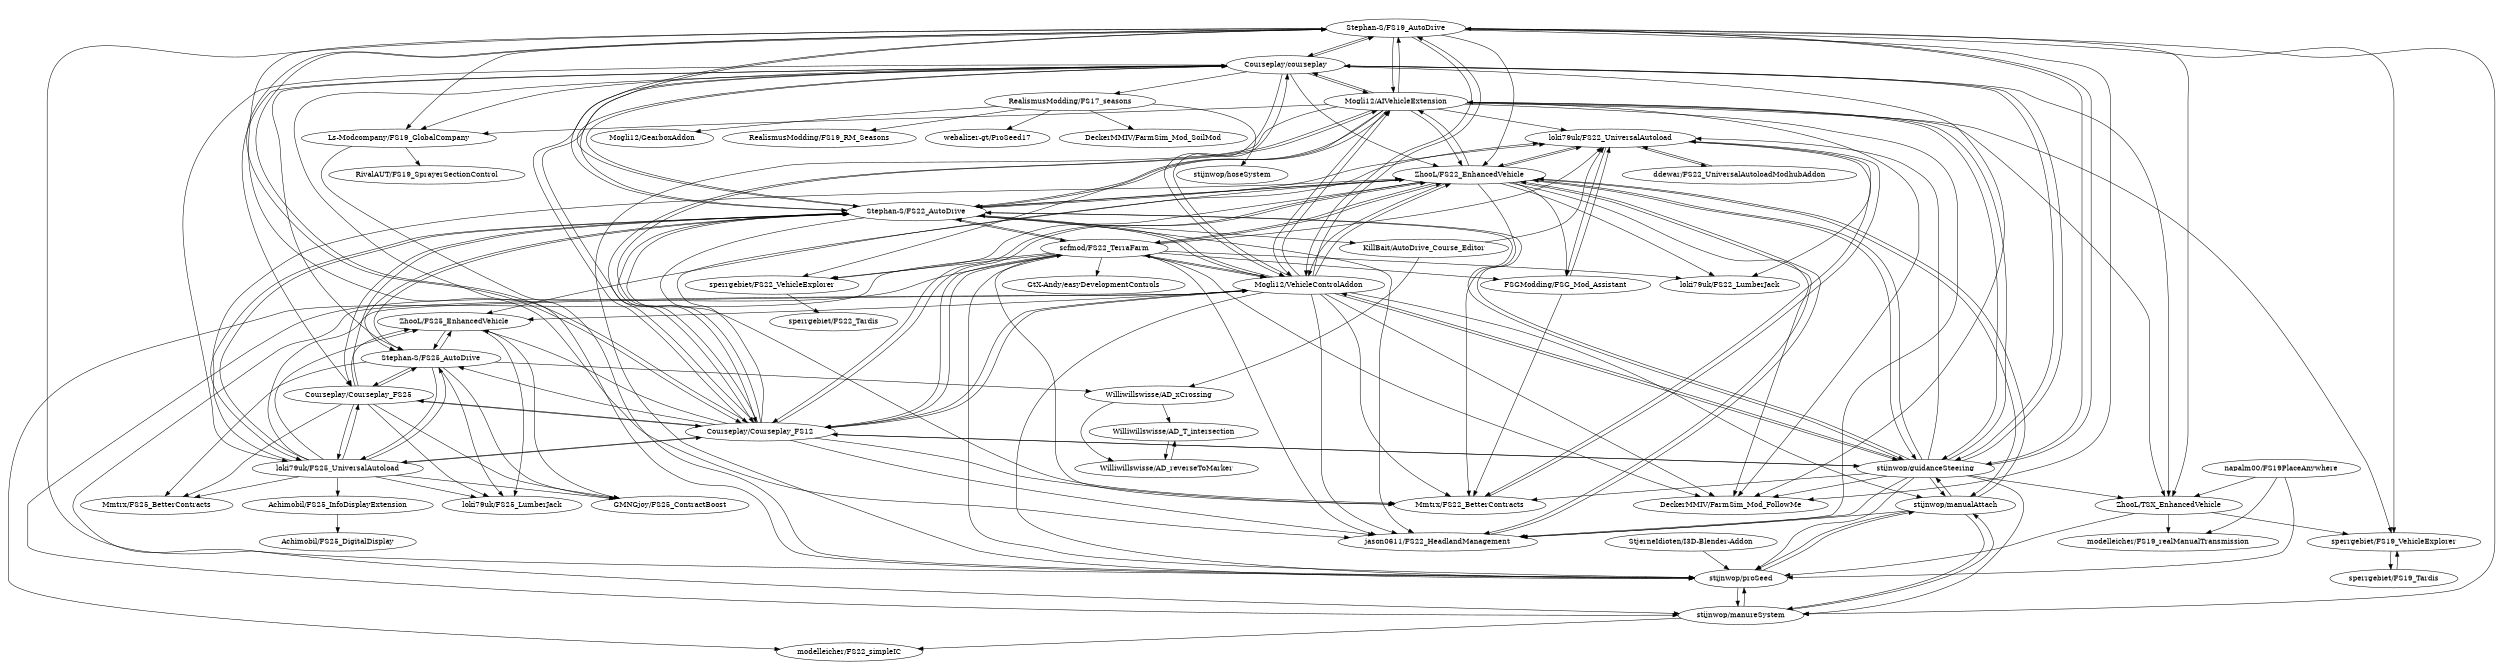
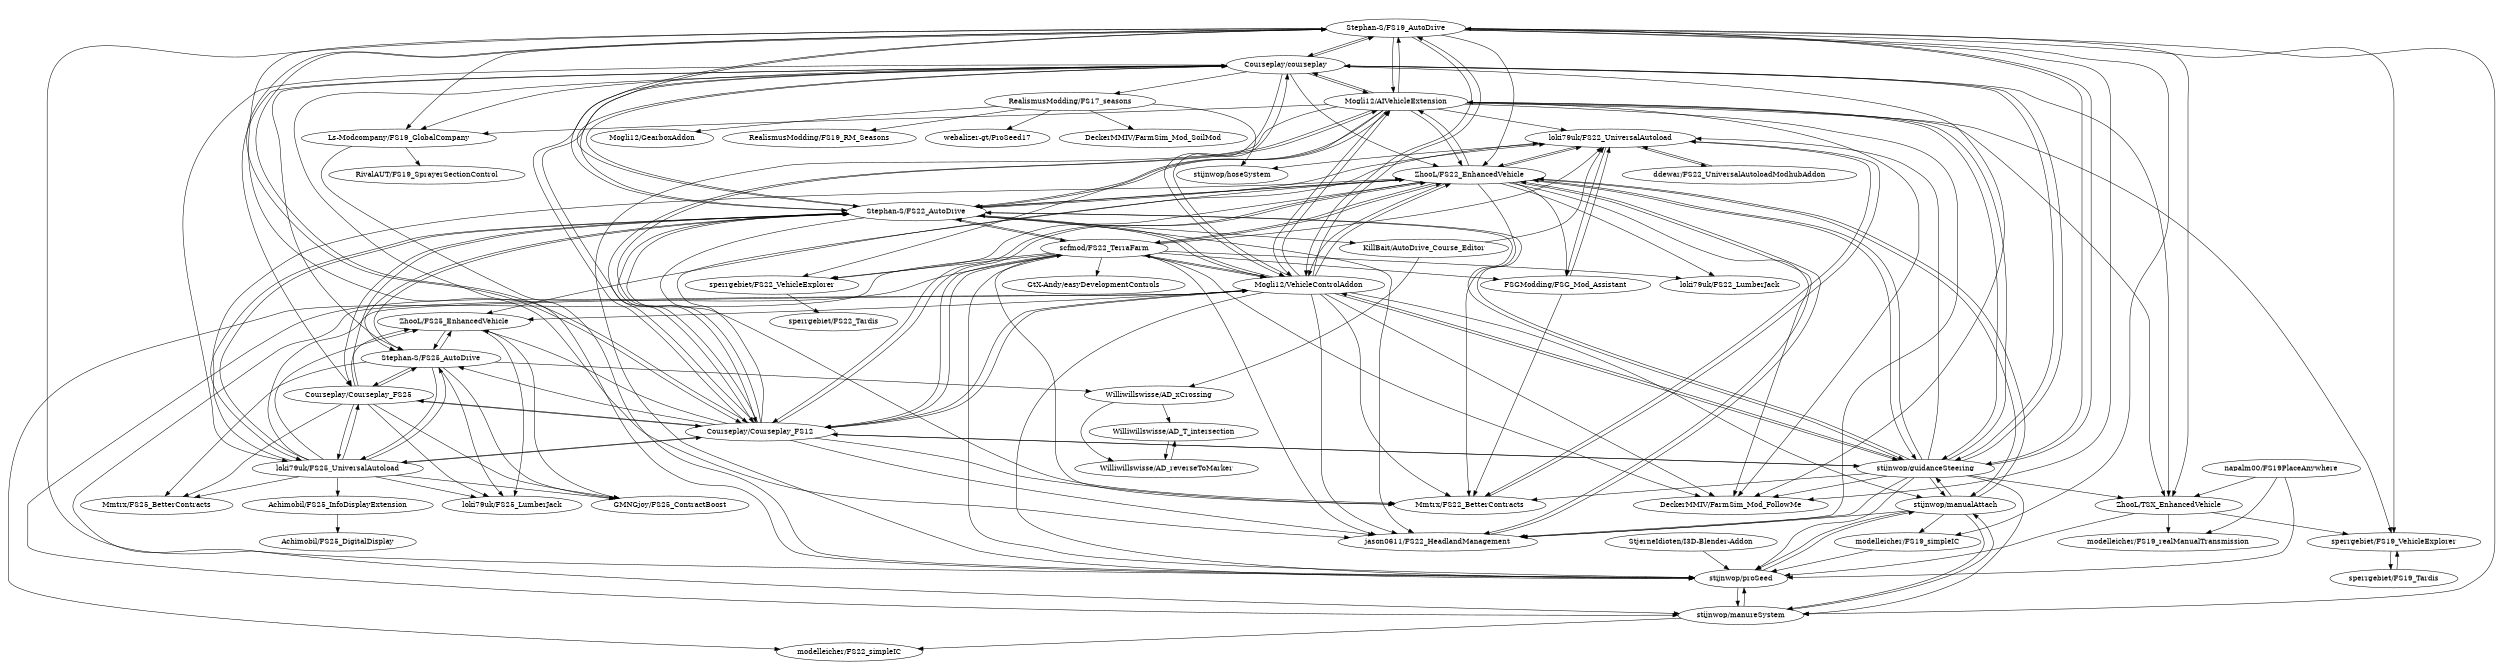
(1860, 165) -> (1423, 153)
none -> (1908, 542)
